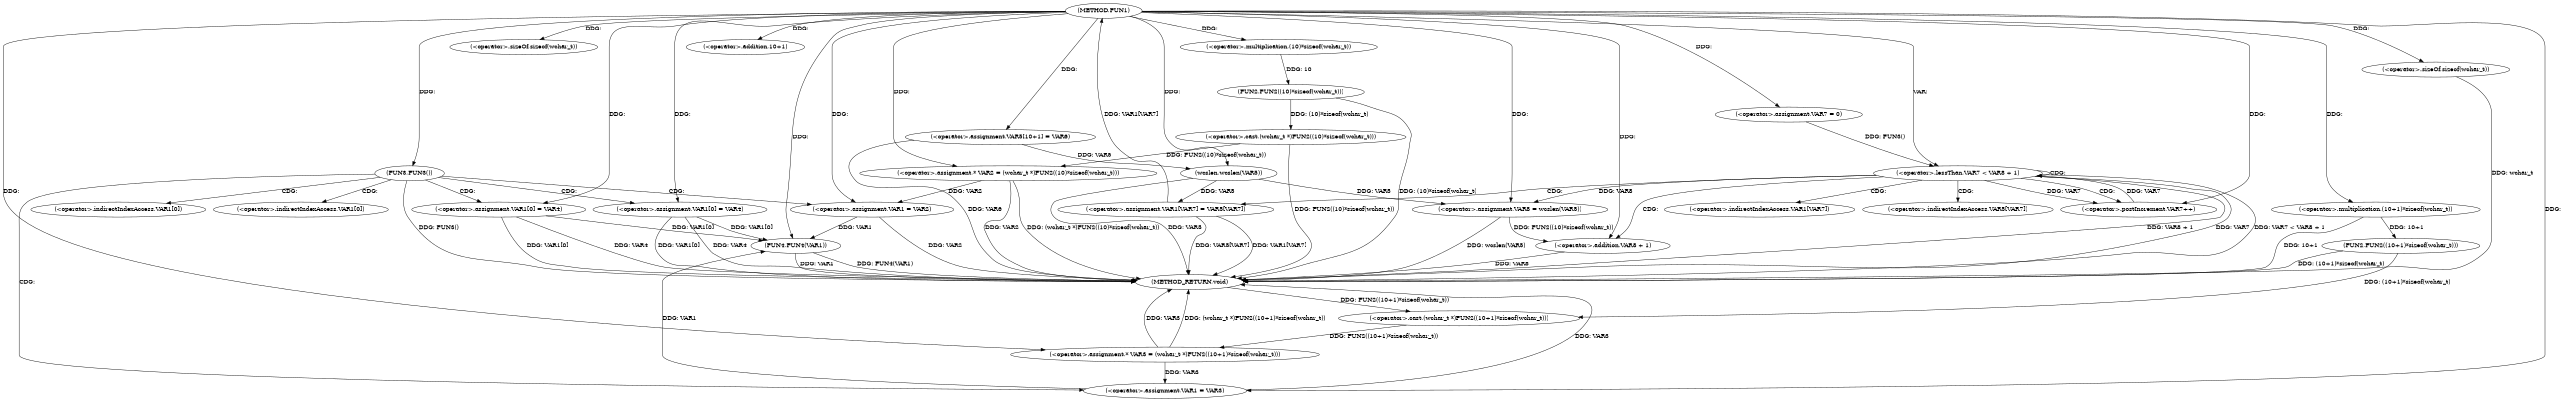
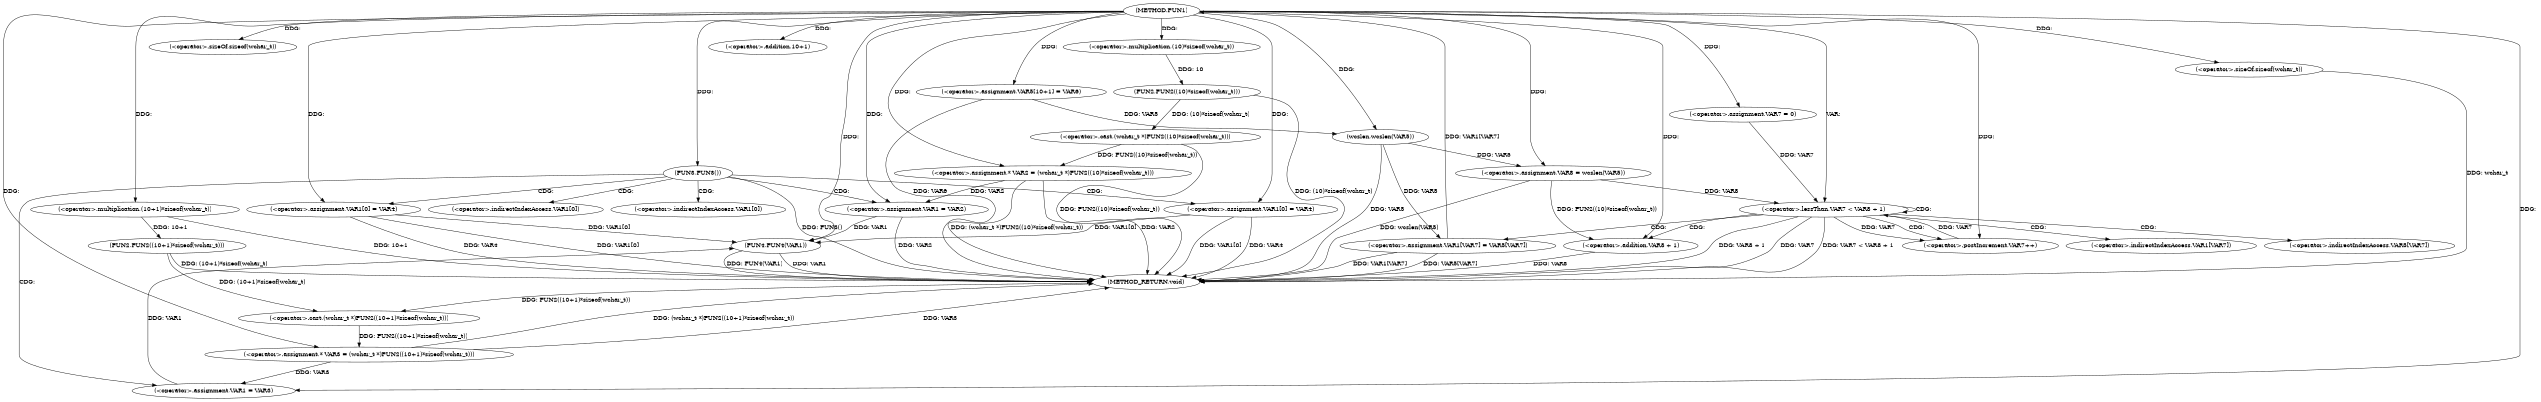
(1885, 137) -> (1797, 155)
(1706, 181) -> (1687, 191)
(1578, 330) -> none
